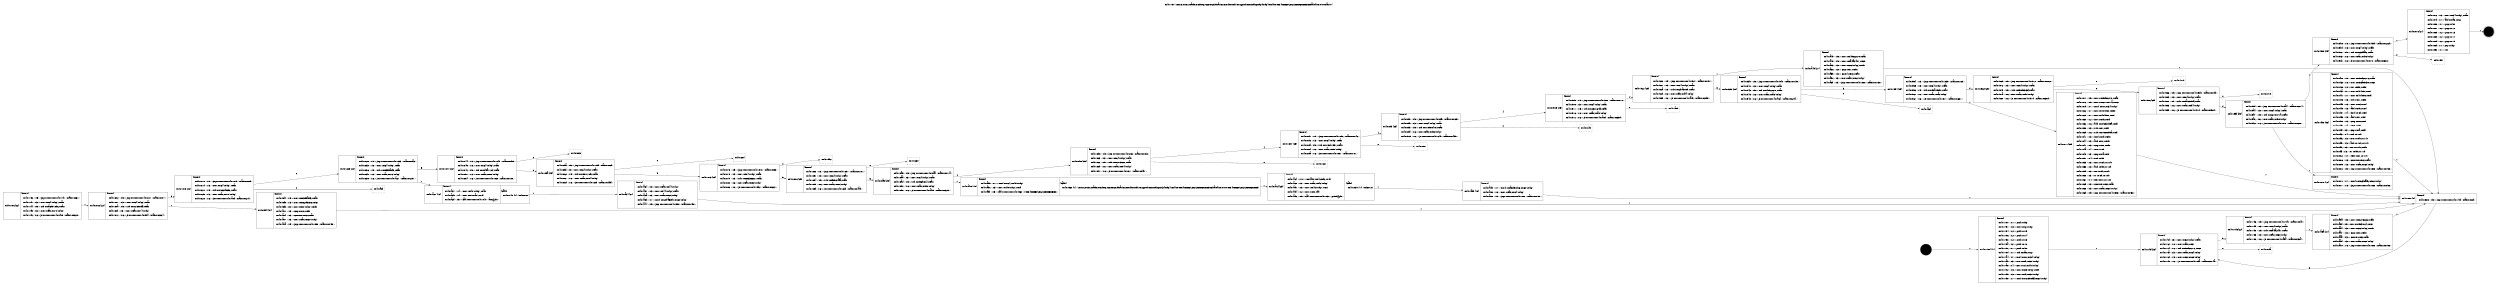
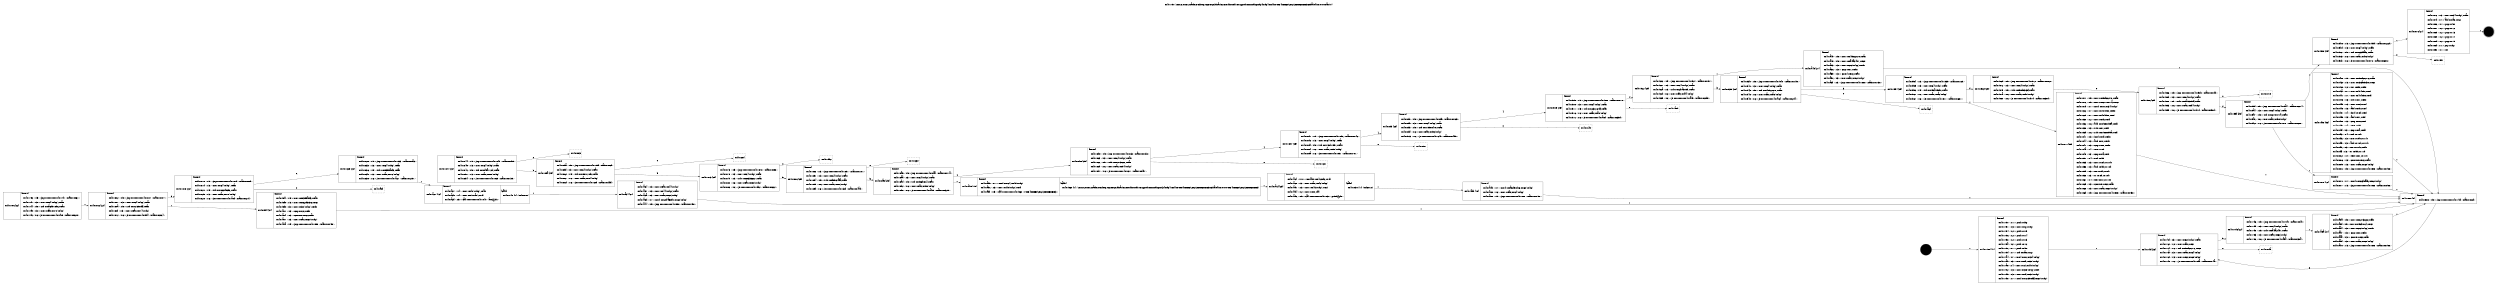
(2179, 81) -> none
(427, 169) -> none
none -> (2400, 192)
